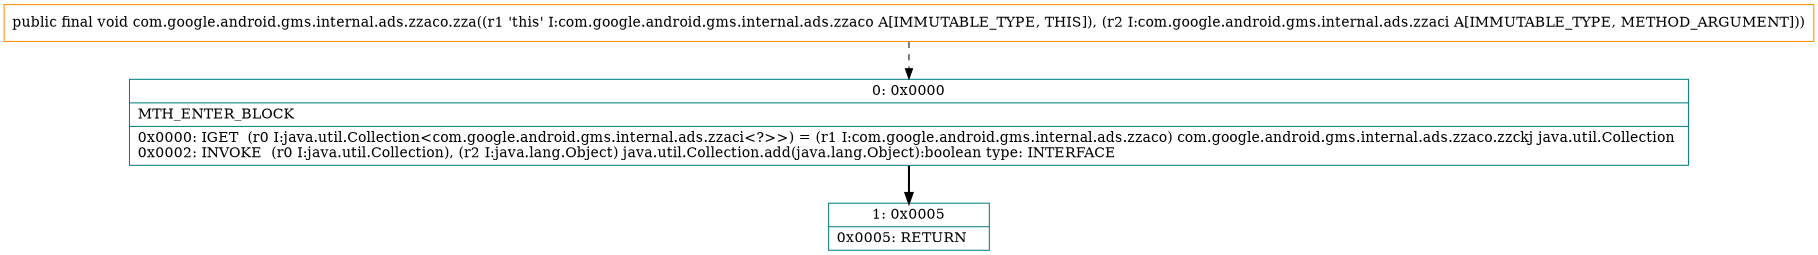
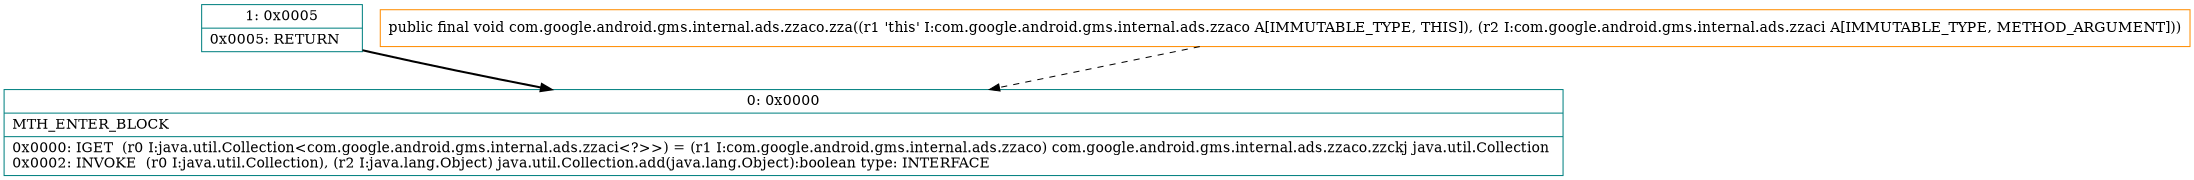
(909, 179) -> (452, 70)
